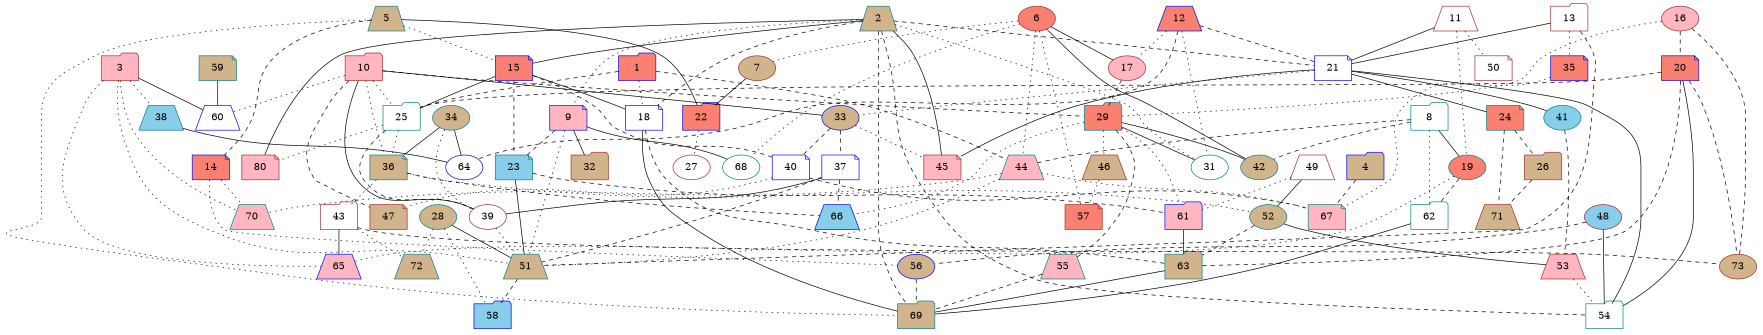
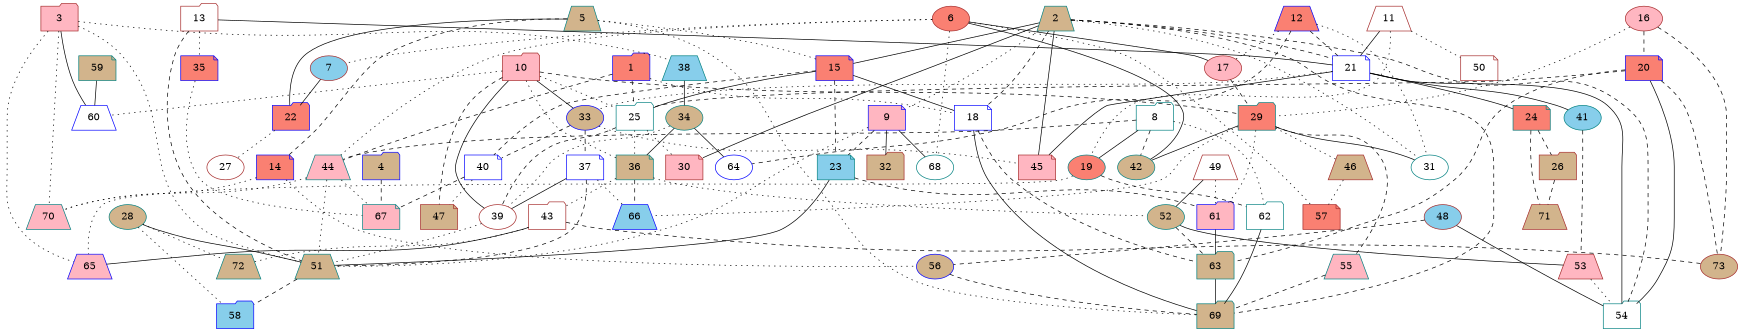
(757, 68) -> (329, 68)
(301, 146) -> (684, 93)
(260, 167) -> (684, 167)
(839, 192) -> (610, 192)
